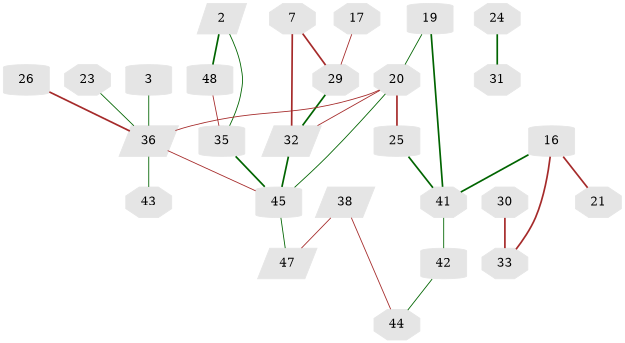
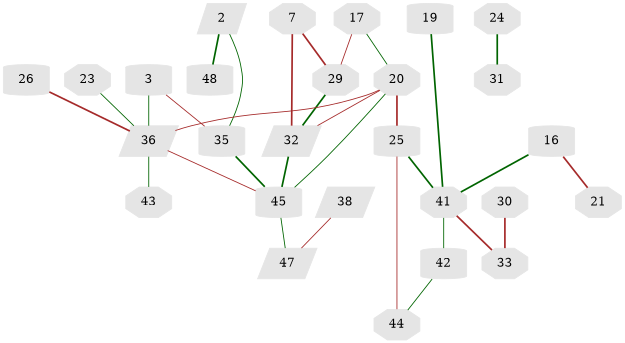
(413, 49) -> (377, 49)
(216, 111) -> (185, 111)
(540, 206) -> (474, 233)
(371, 263) -> (397, 233)
